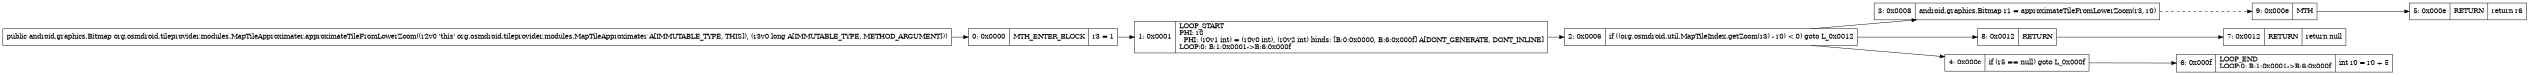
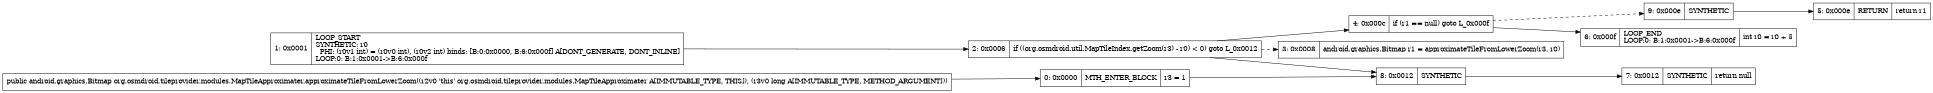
(2204, 11) -> (1566, 17)
(2305, 11) -> (1709, 11)
(2507, 11) -> (1911, 11)
(1861, 24) -> (1267, 49)
(1193, 33) -> (343, 45)
(1124, 37) -> (1280, 77)
(2037, 37) -> (1442, 76)
(2283, 37) -> (1687, 76)
(2037, 63) -> (1441, 24)
